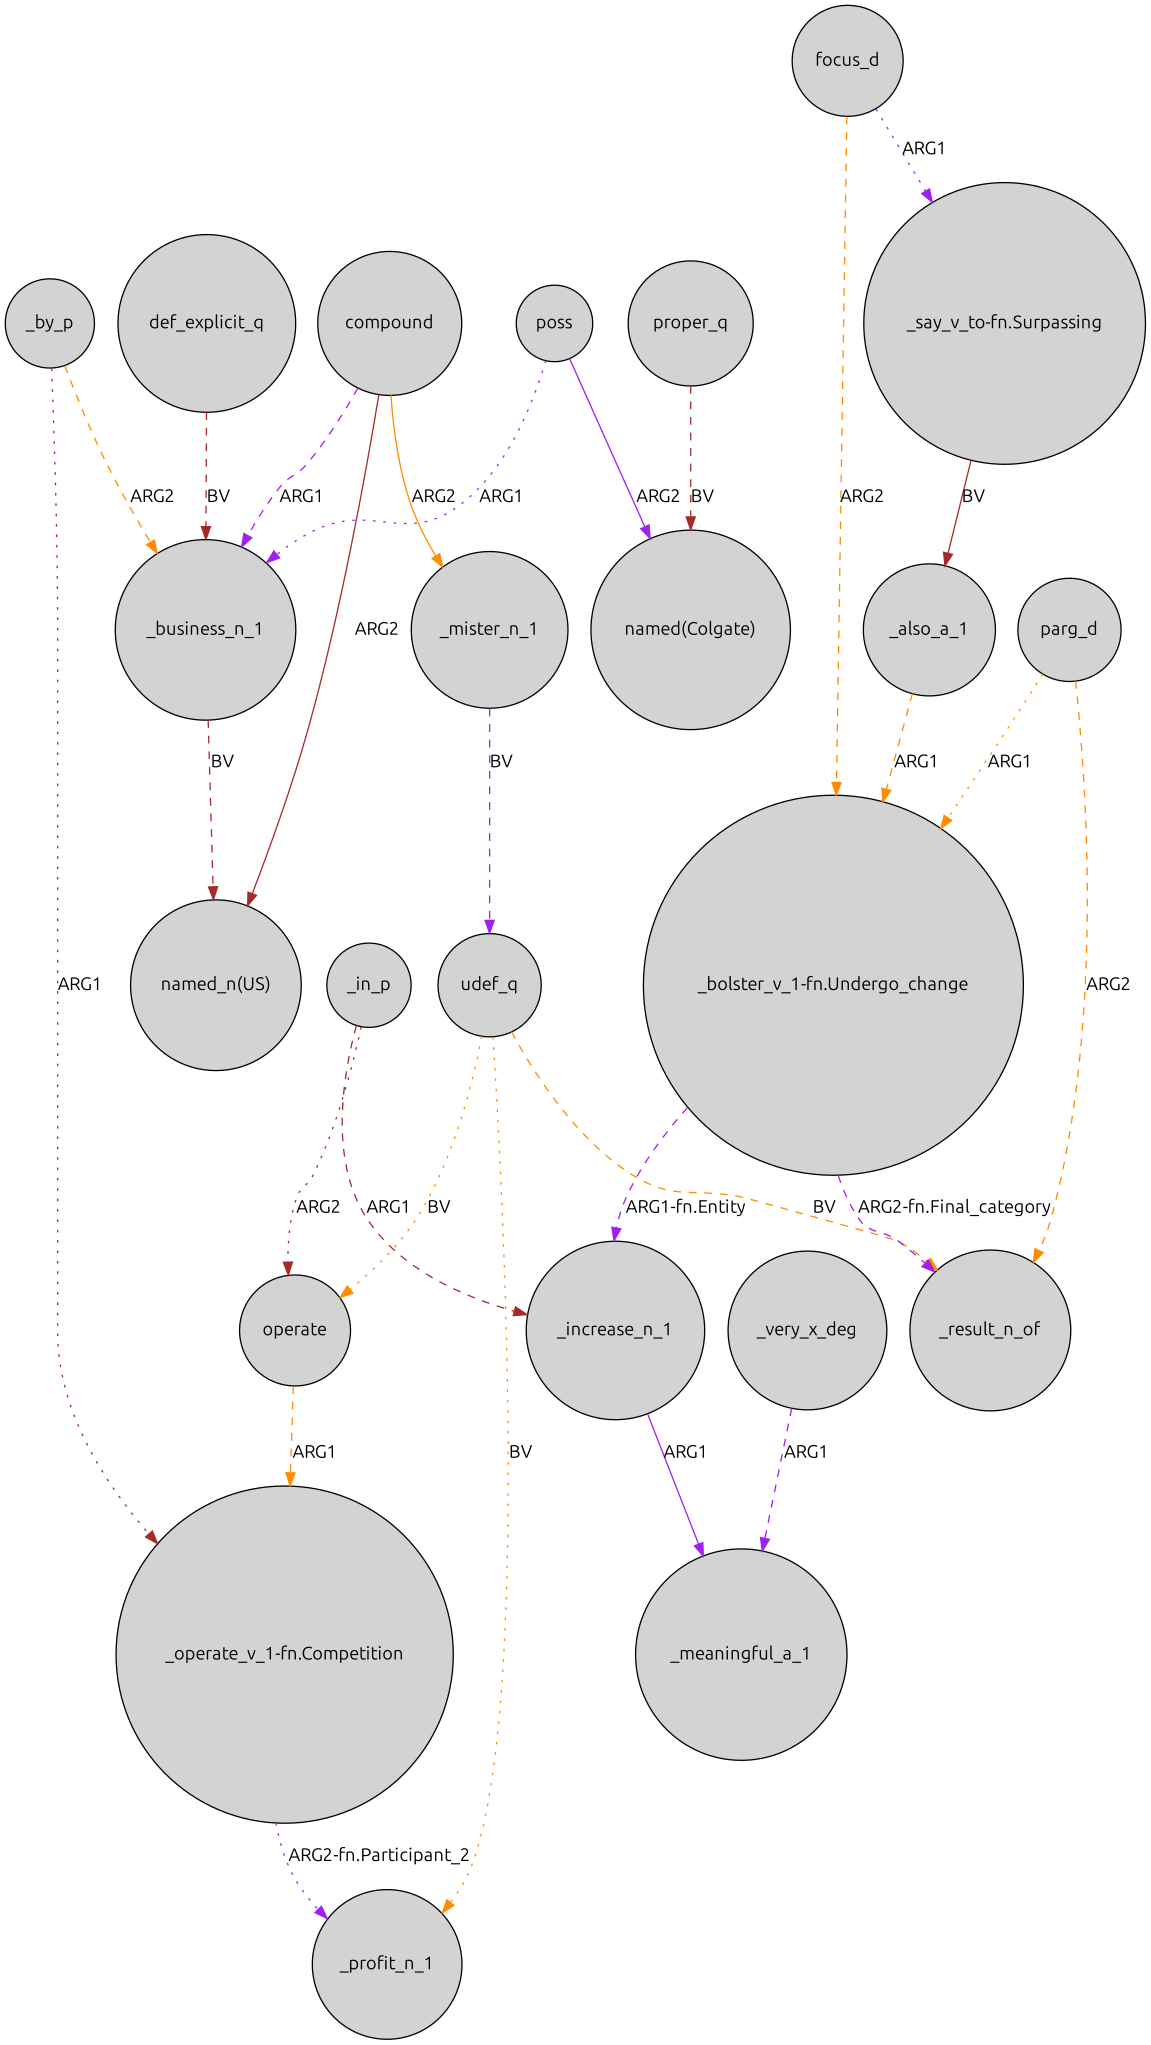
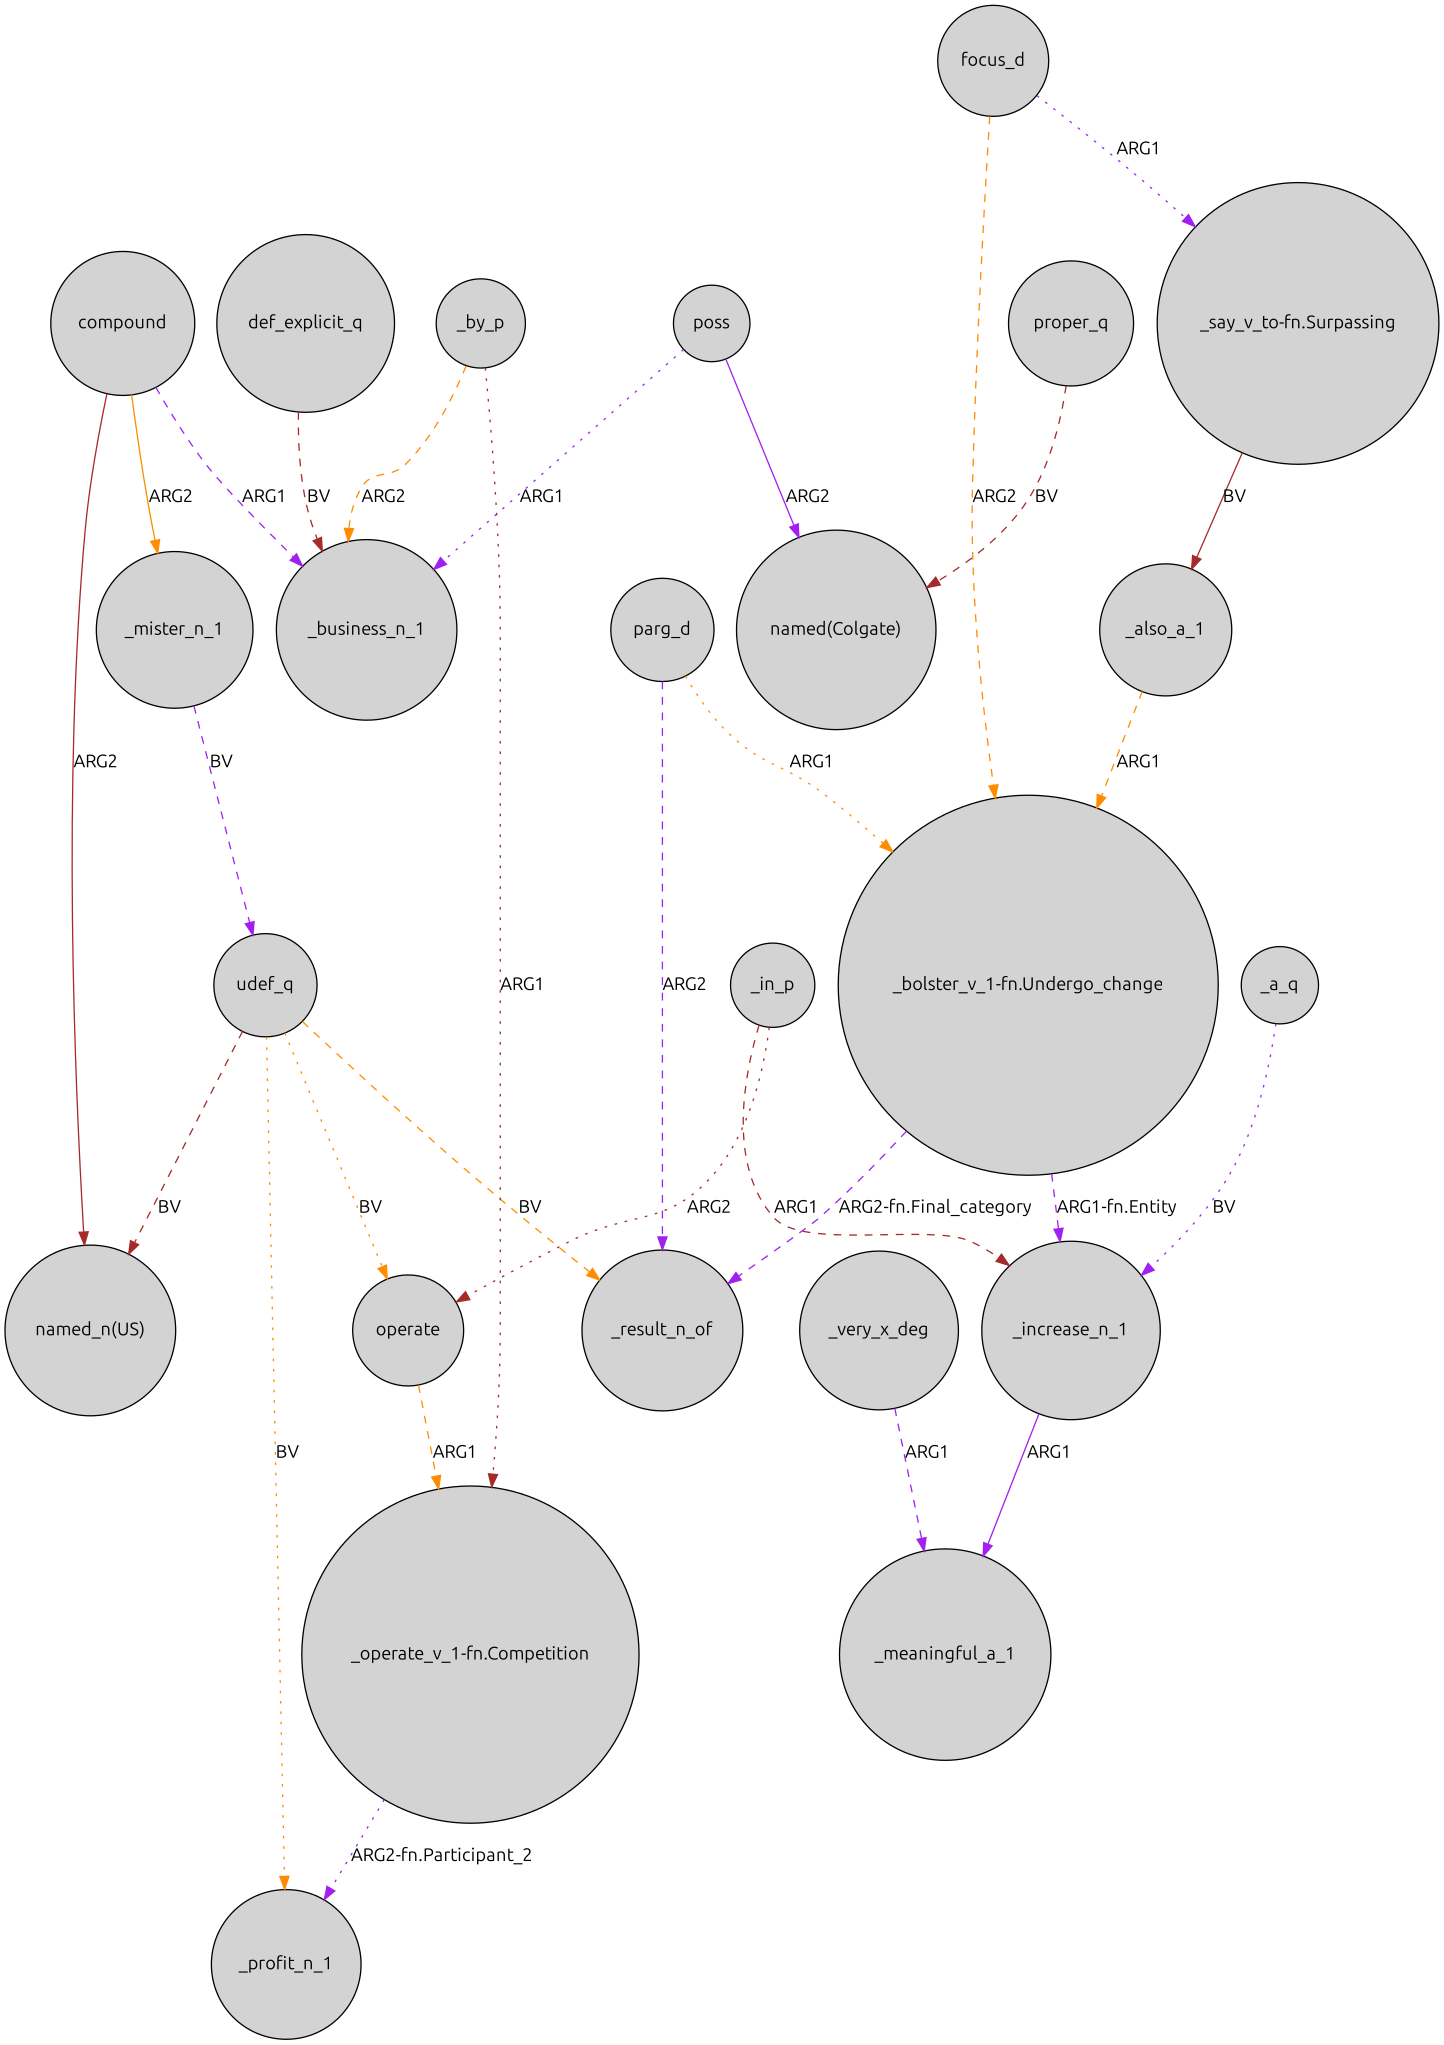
(211, 804) -> (189, 1137)
(1086, 968) -> (662, 959)
none -> (1280, 985)
